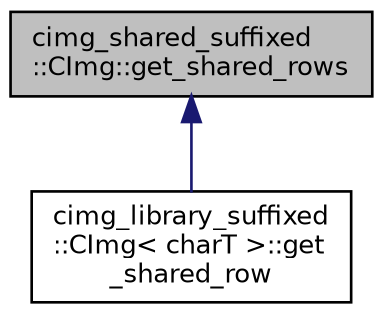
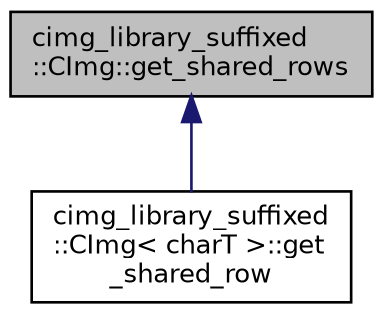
(191, 54) -> (191, 54)
